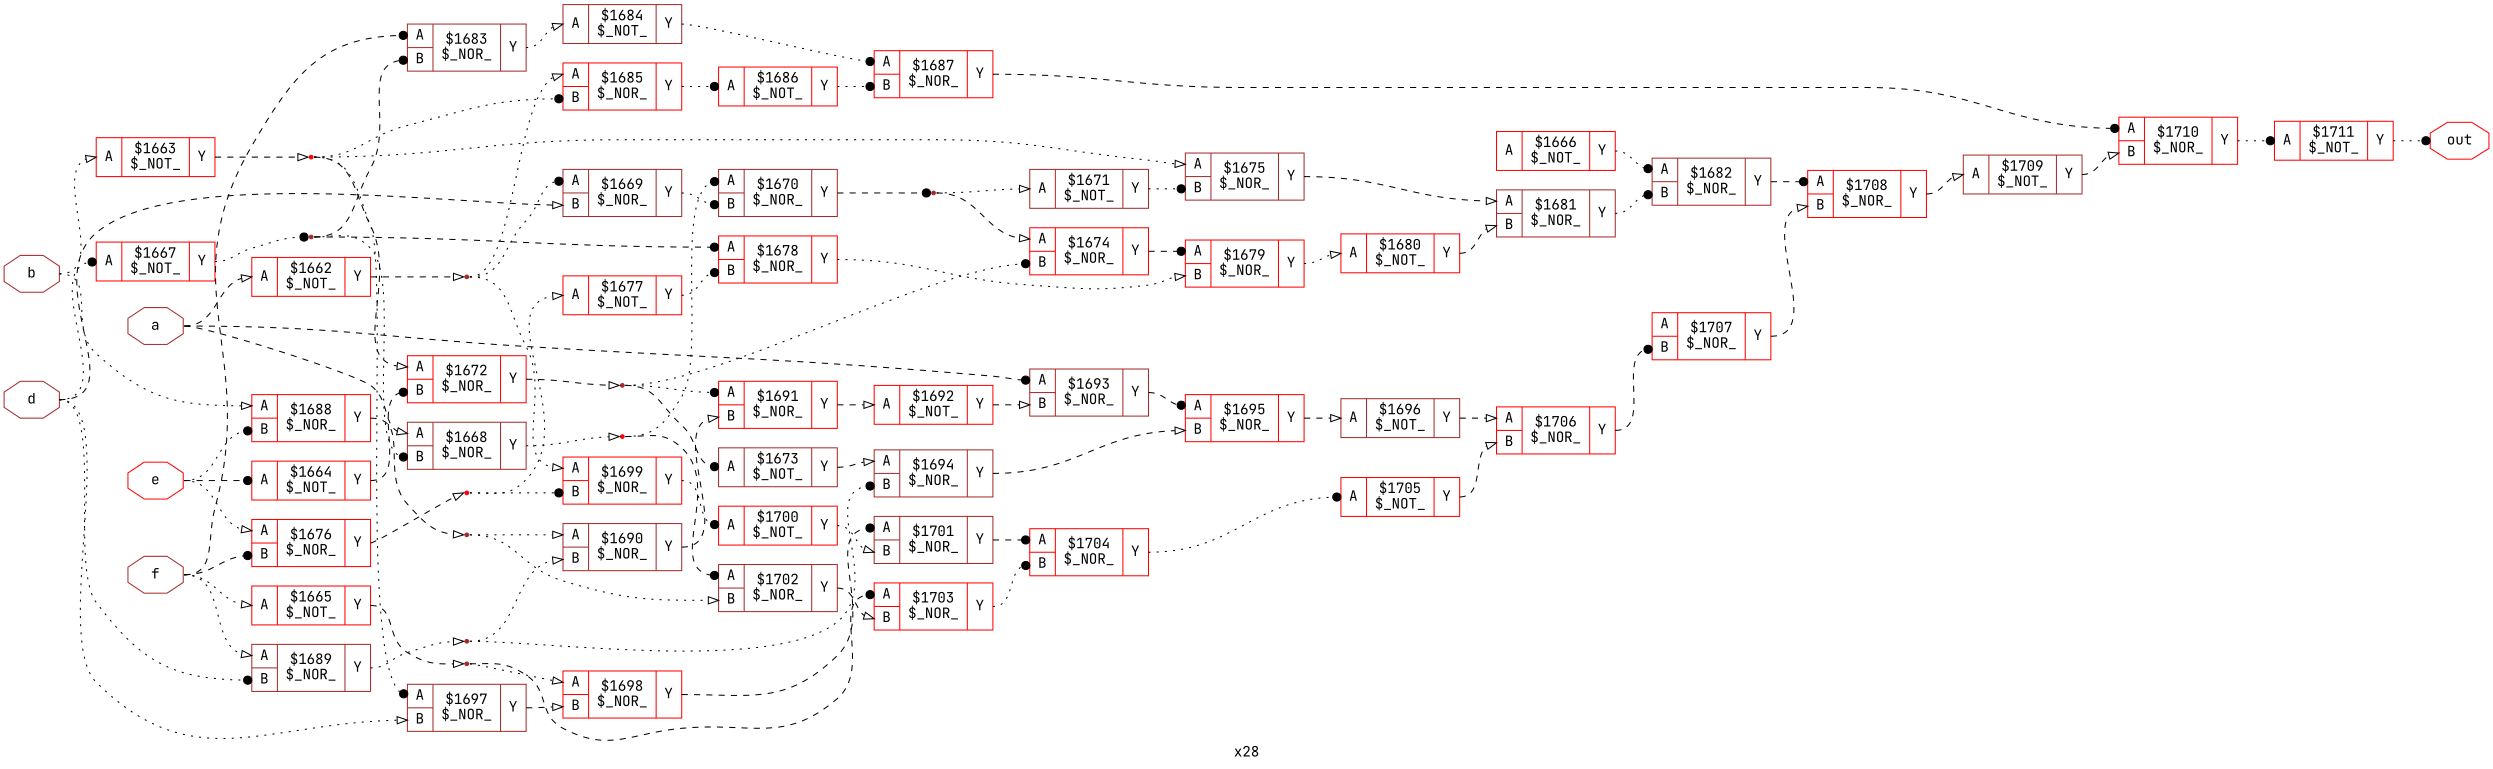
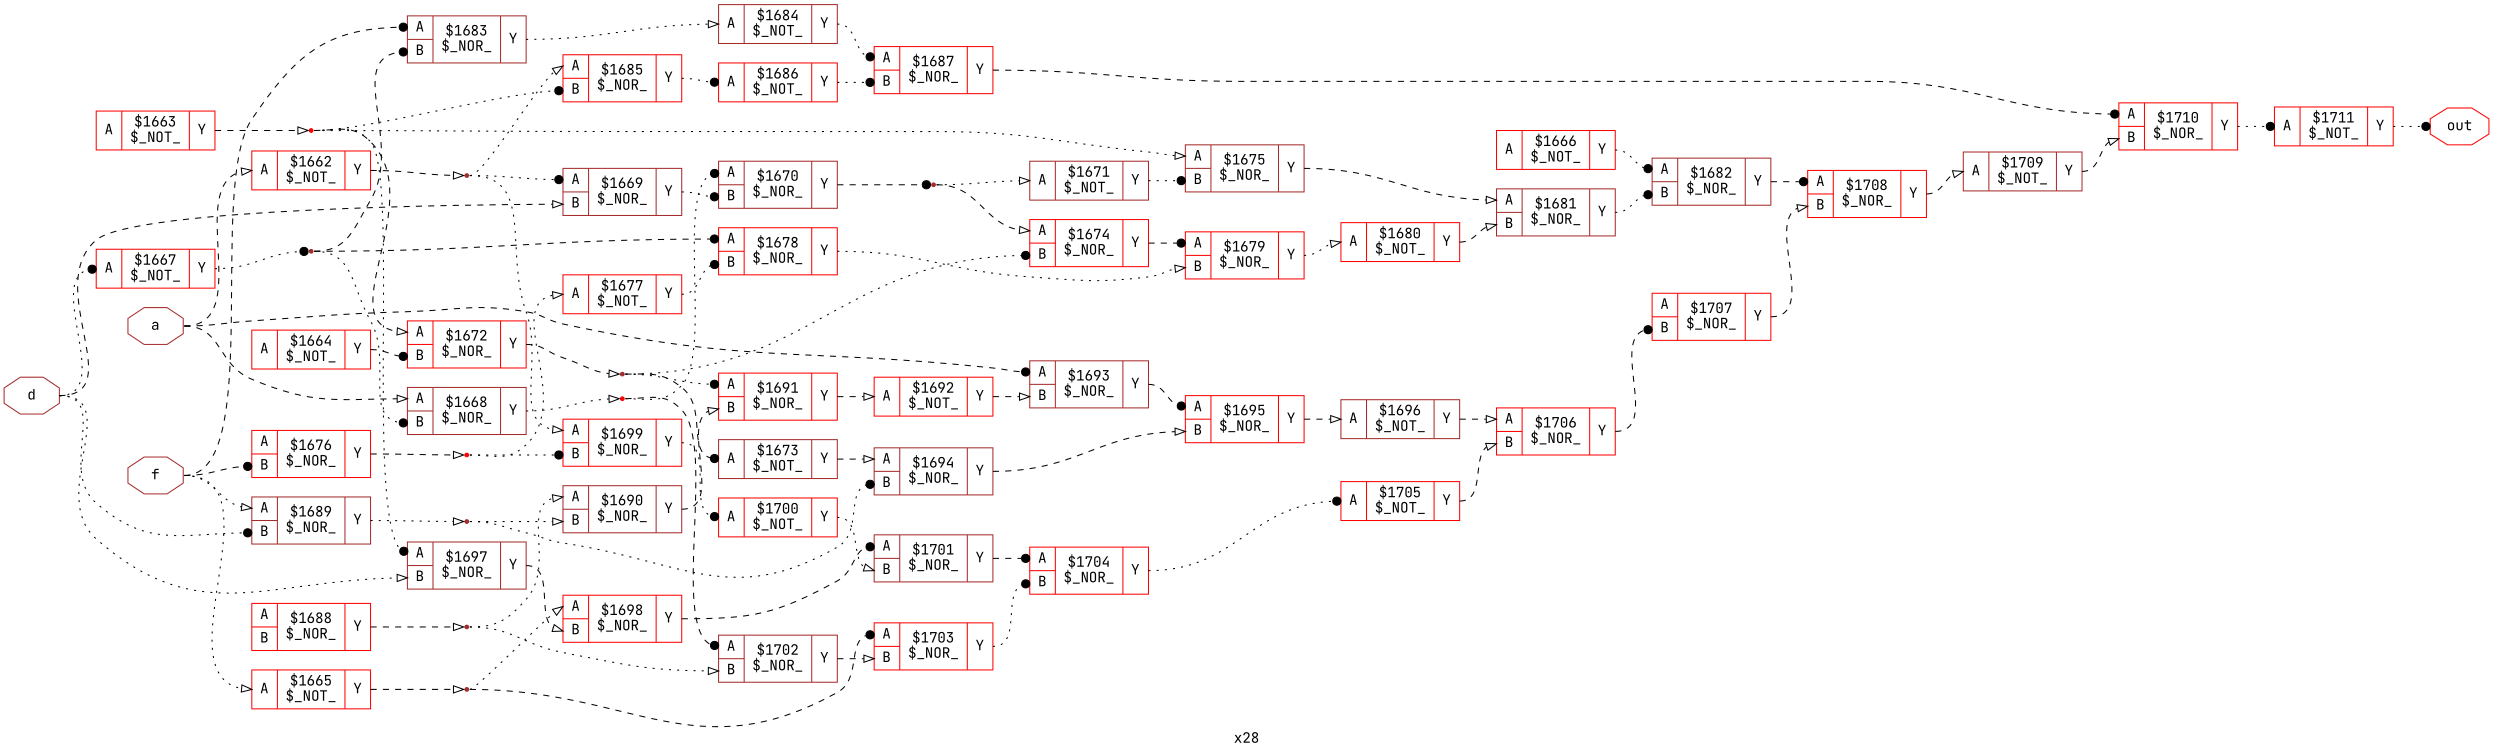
(32, 274) -> none
(156, 481) -> none
